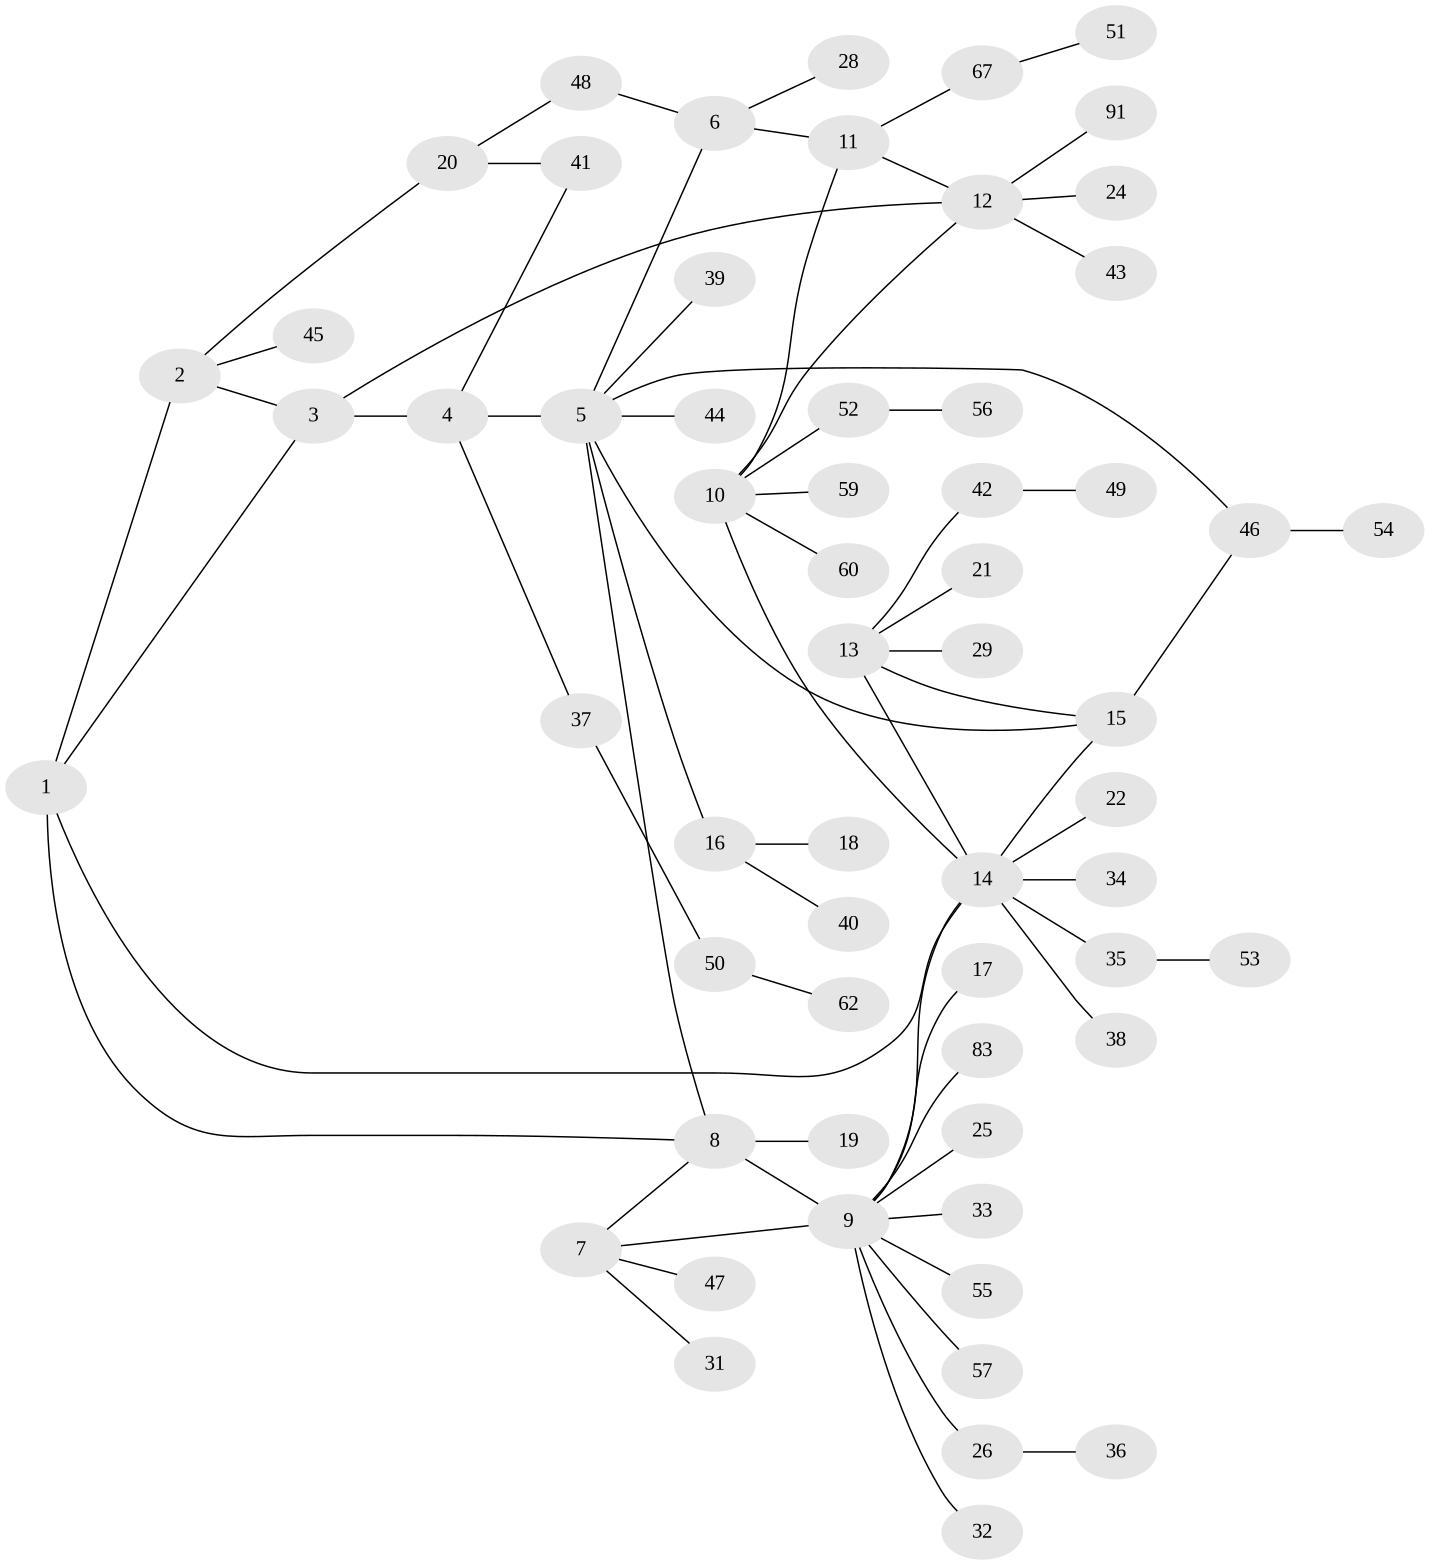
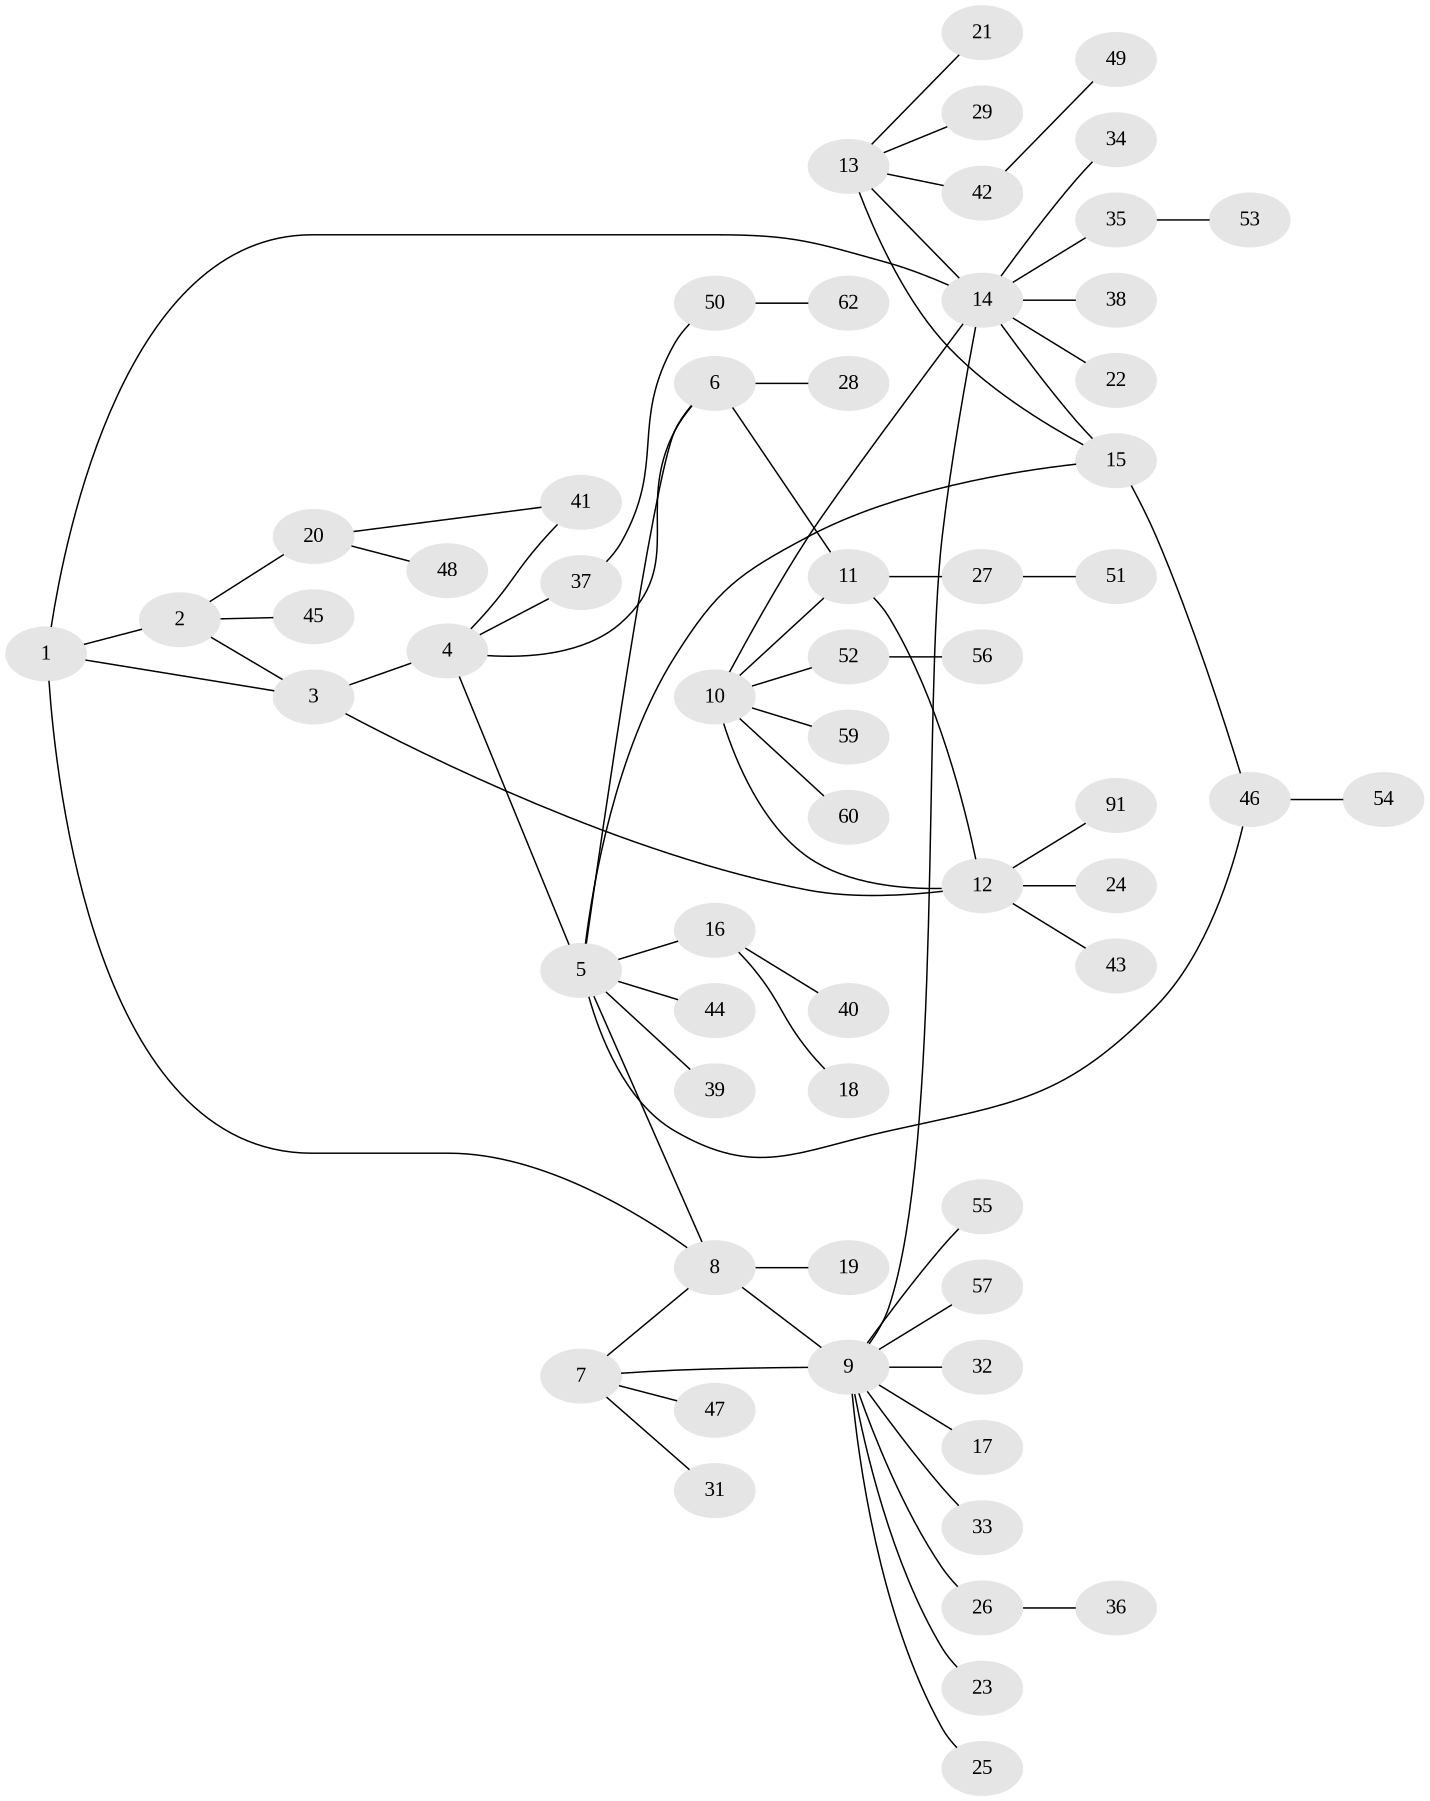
(982, 73) -> (982, 577)
(648, 103) -> (652, 576)
(982, 1051) -> (982, 1688)
